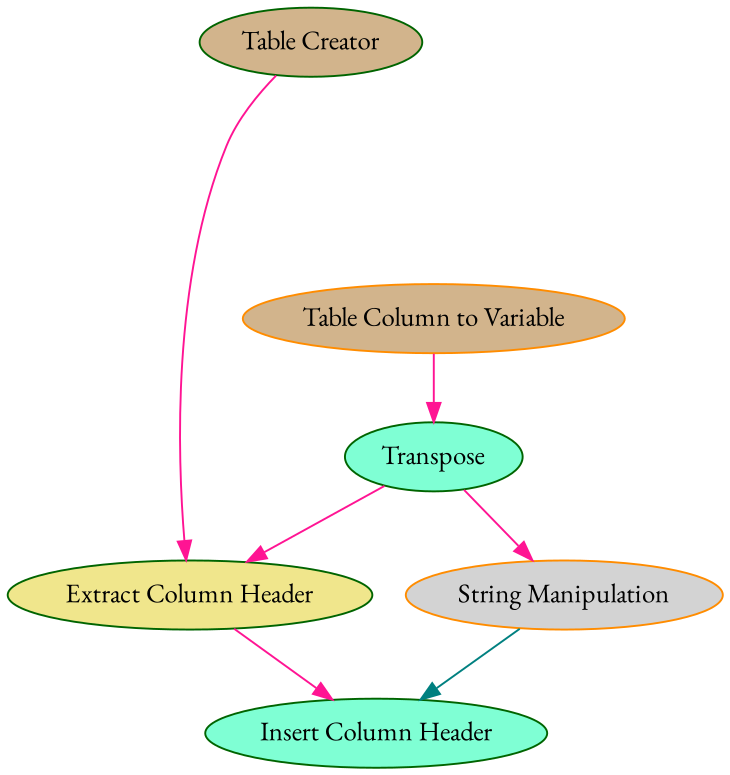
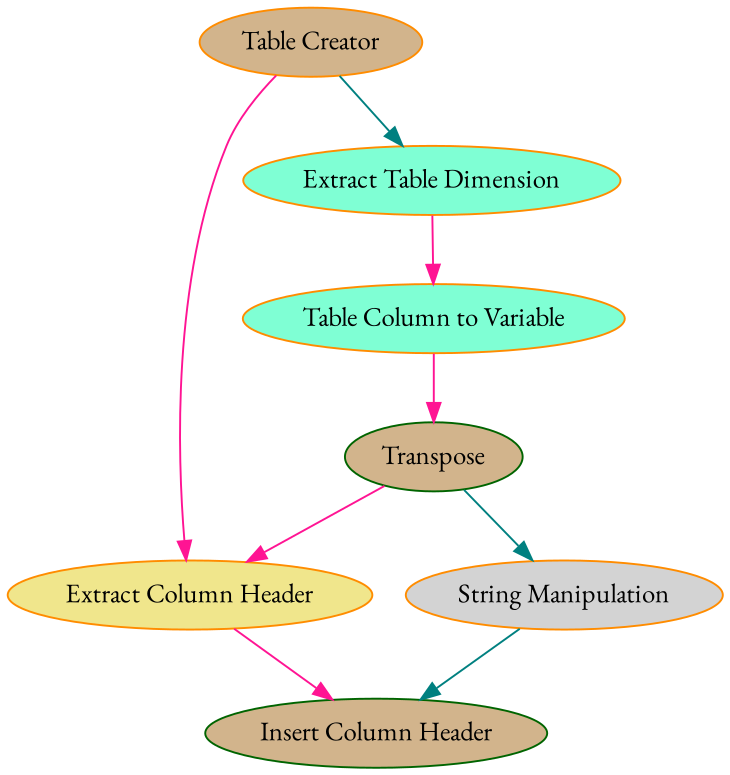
(311, 42) -> (311, 42)
none -> (432, 180)
(434, 319) -> (434, 319)
(434, 457) -> (434, 457)
(491, 518) -> (491, 518)
(190, 595) -> (190, 595)
(376, 733) -> (376, 733)
